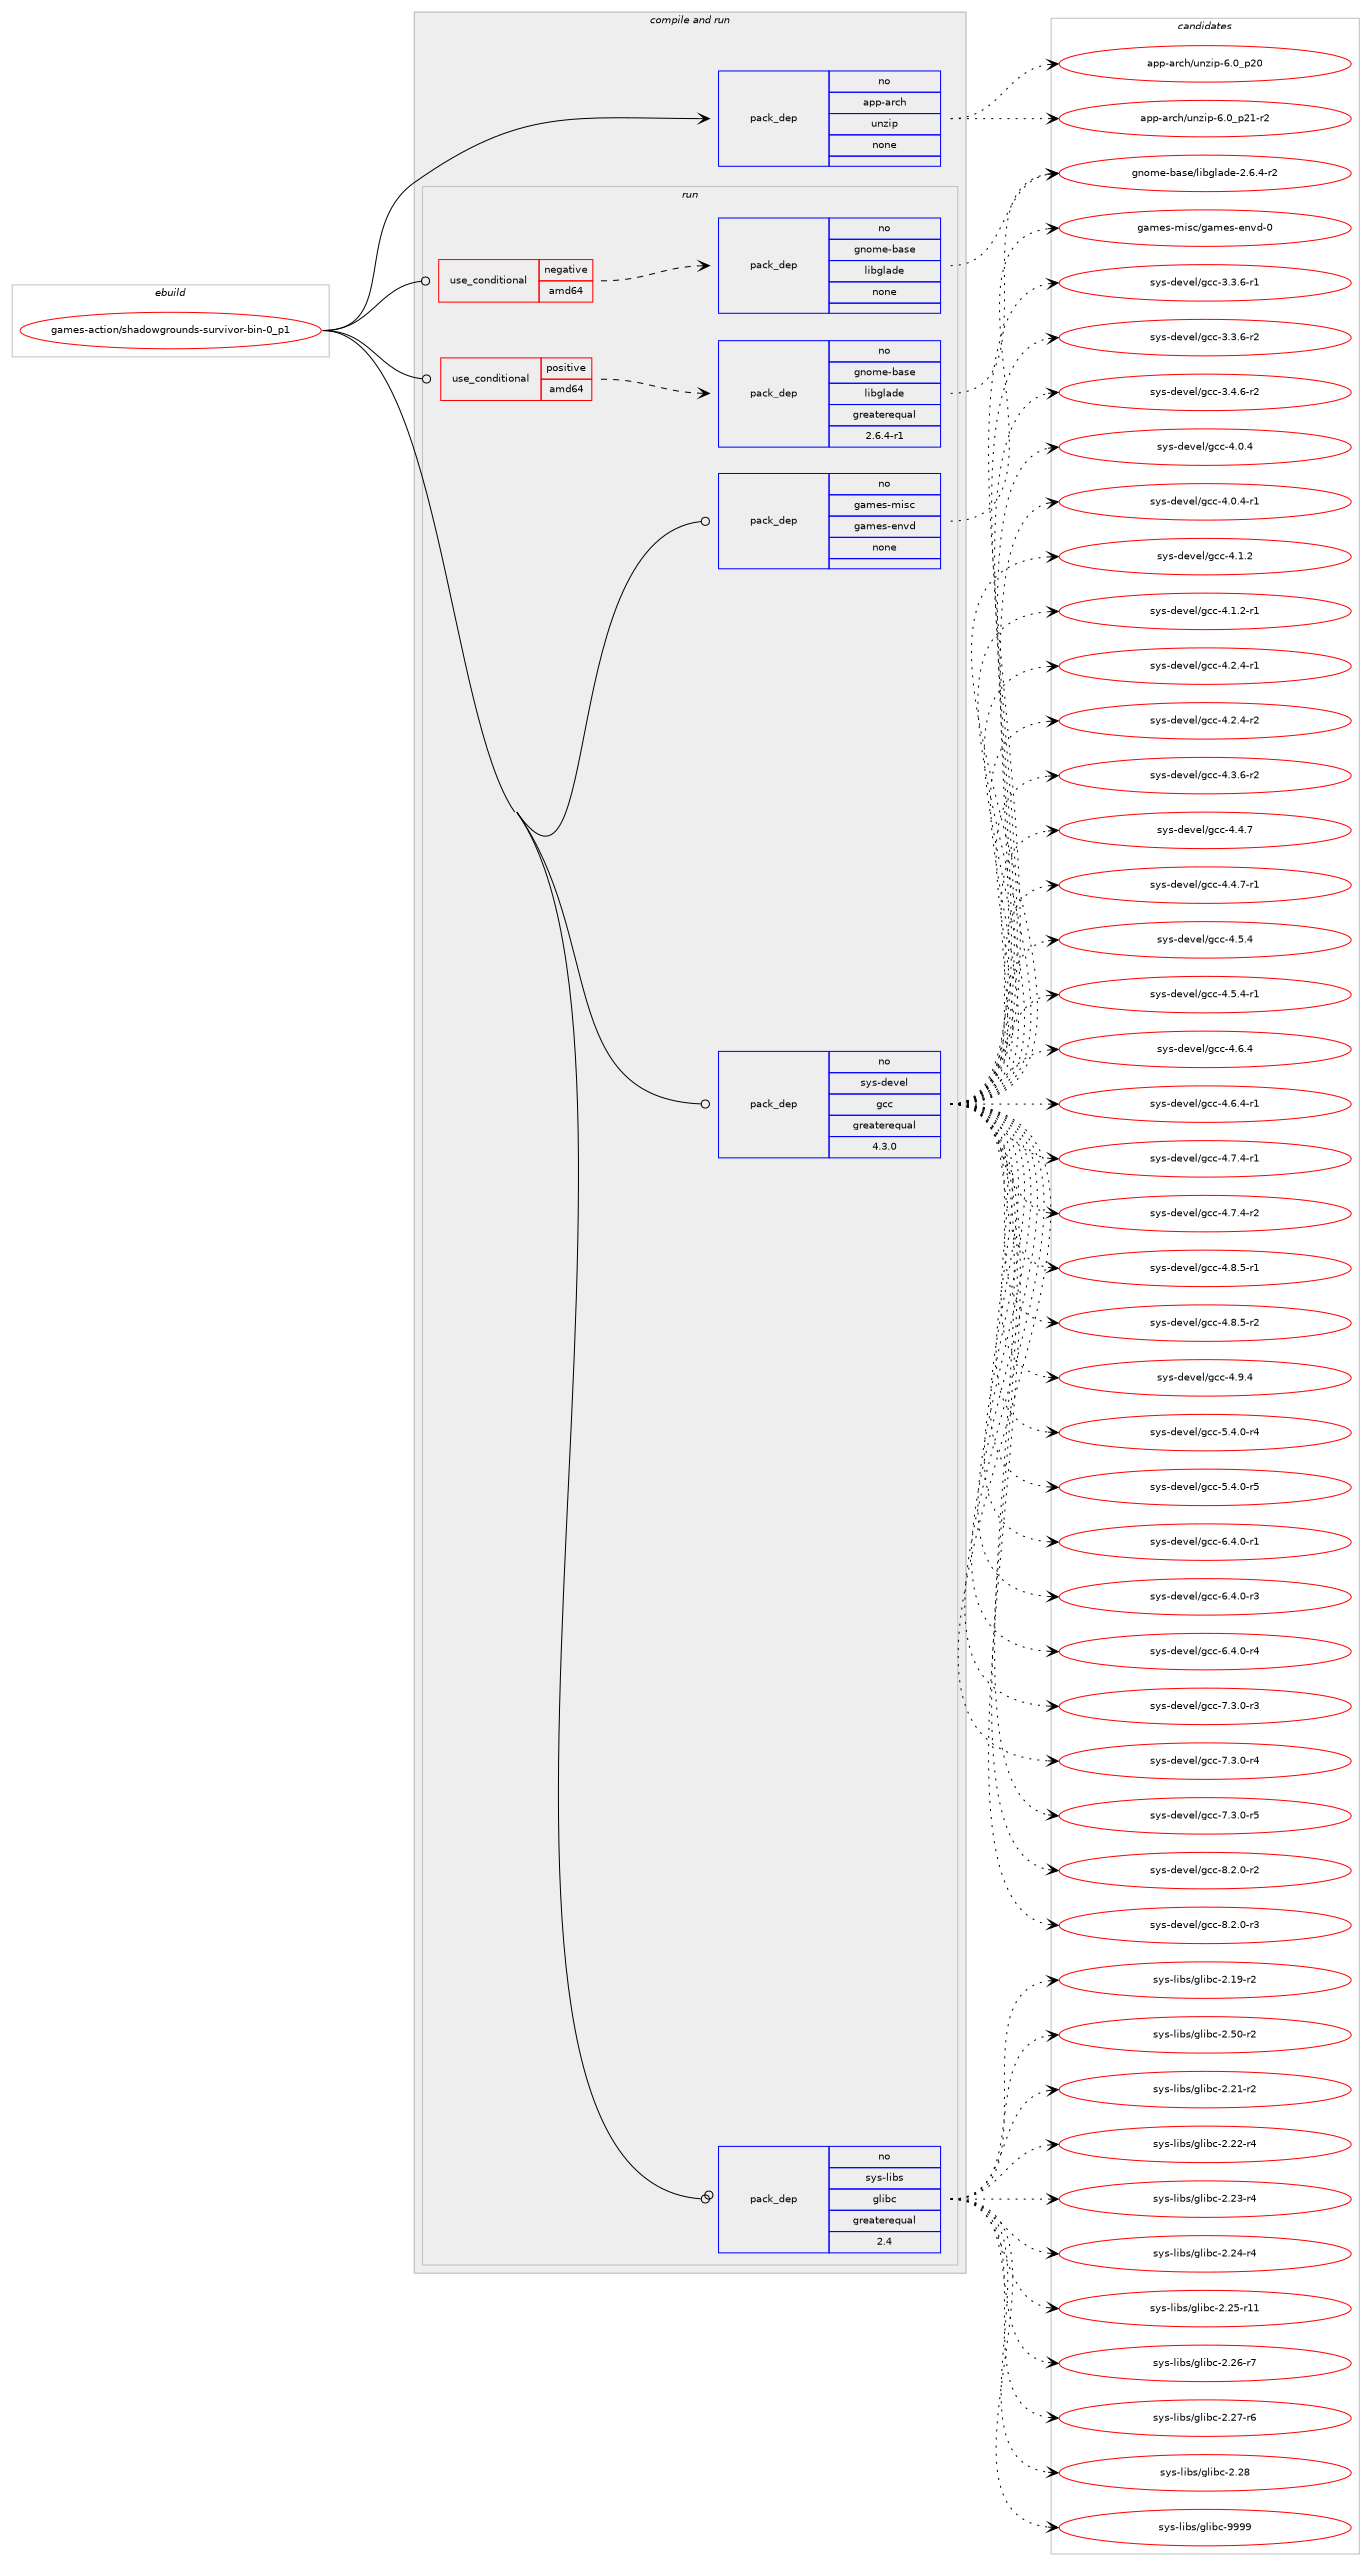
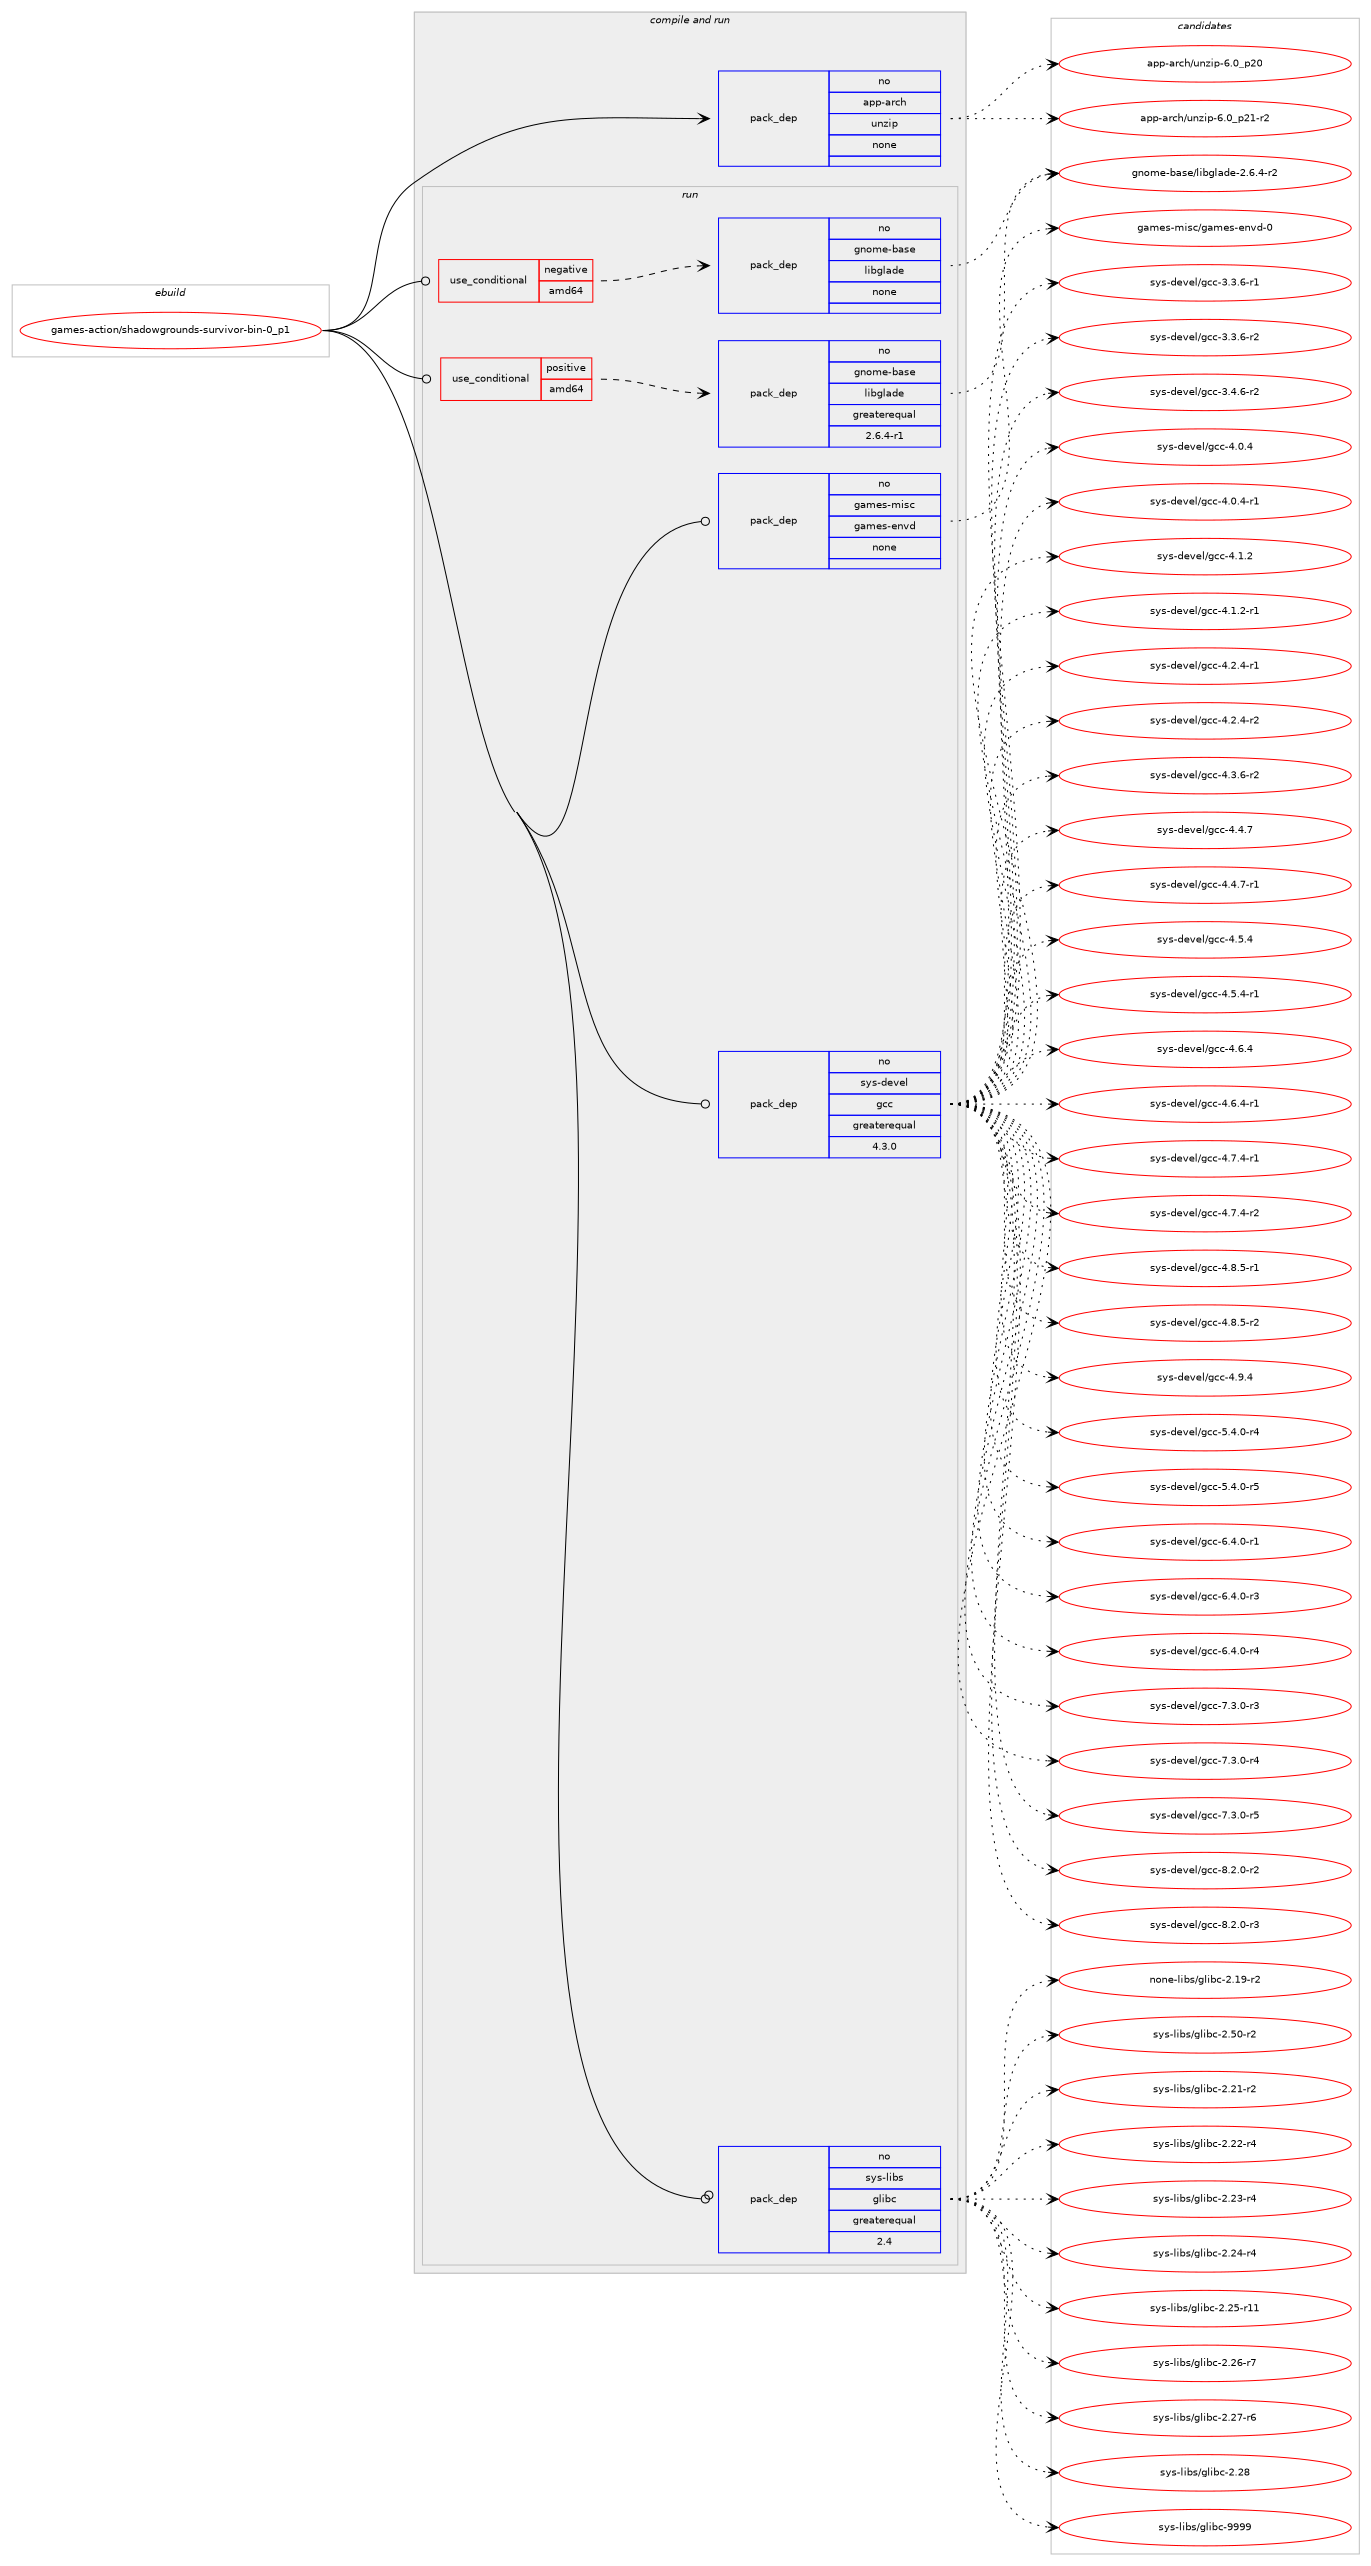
(1205, 1980) -> (1205, 1980)
